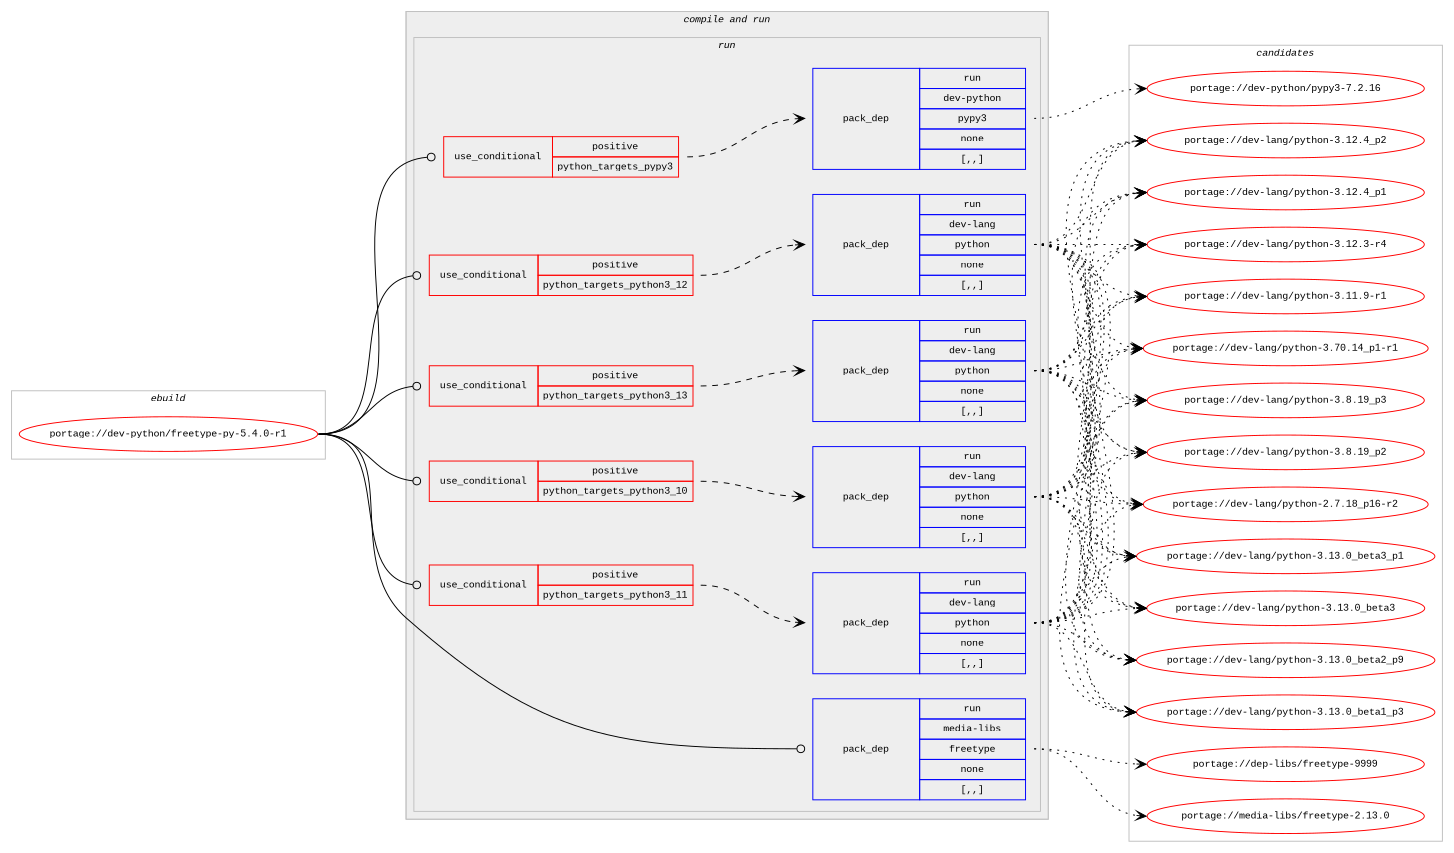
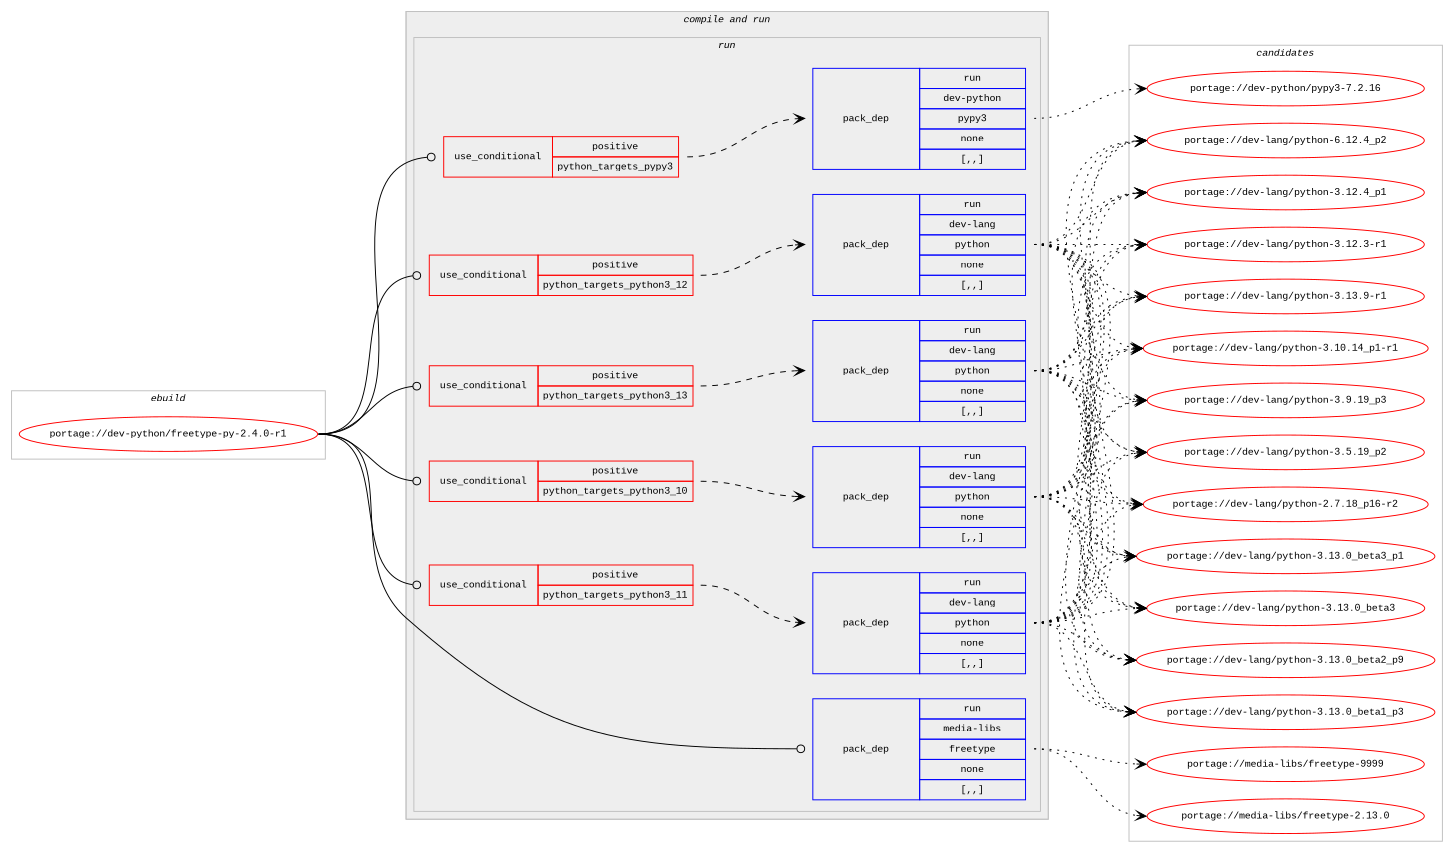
(1286, 141) -> (1286, 141)
(1286, 244) -> (1286, 244)
(1286, 296) -> (1286, 296)
(1286, 348) -> (1286, 348)
(1286, 400) -> (1286, 400)
(168, 434) -> (168, 434)
(1286, 452) -> (1286, 452)
(1286, 764) -> (1286, 764)
